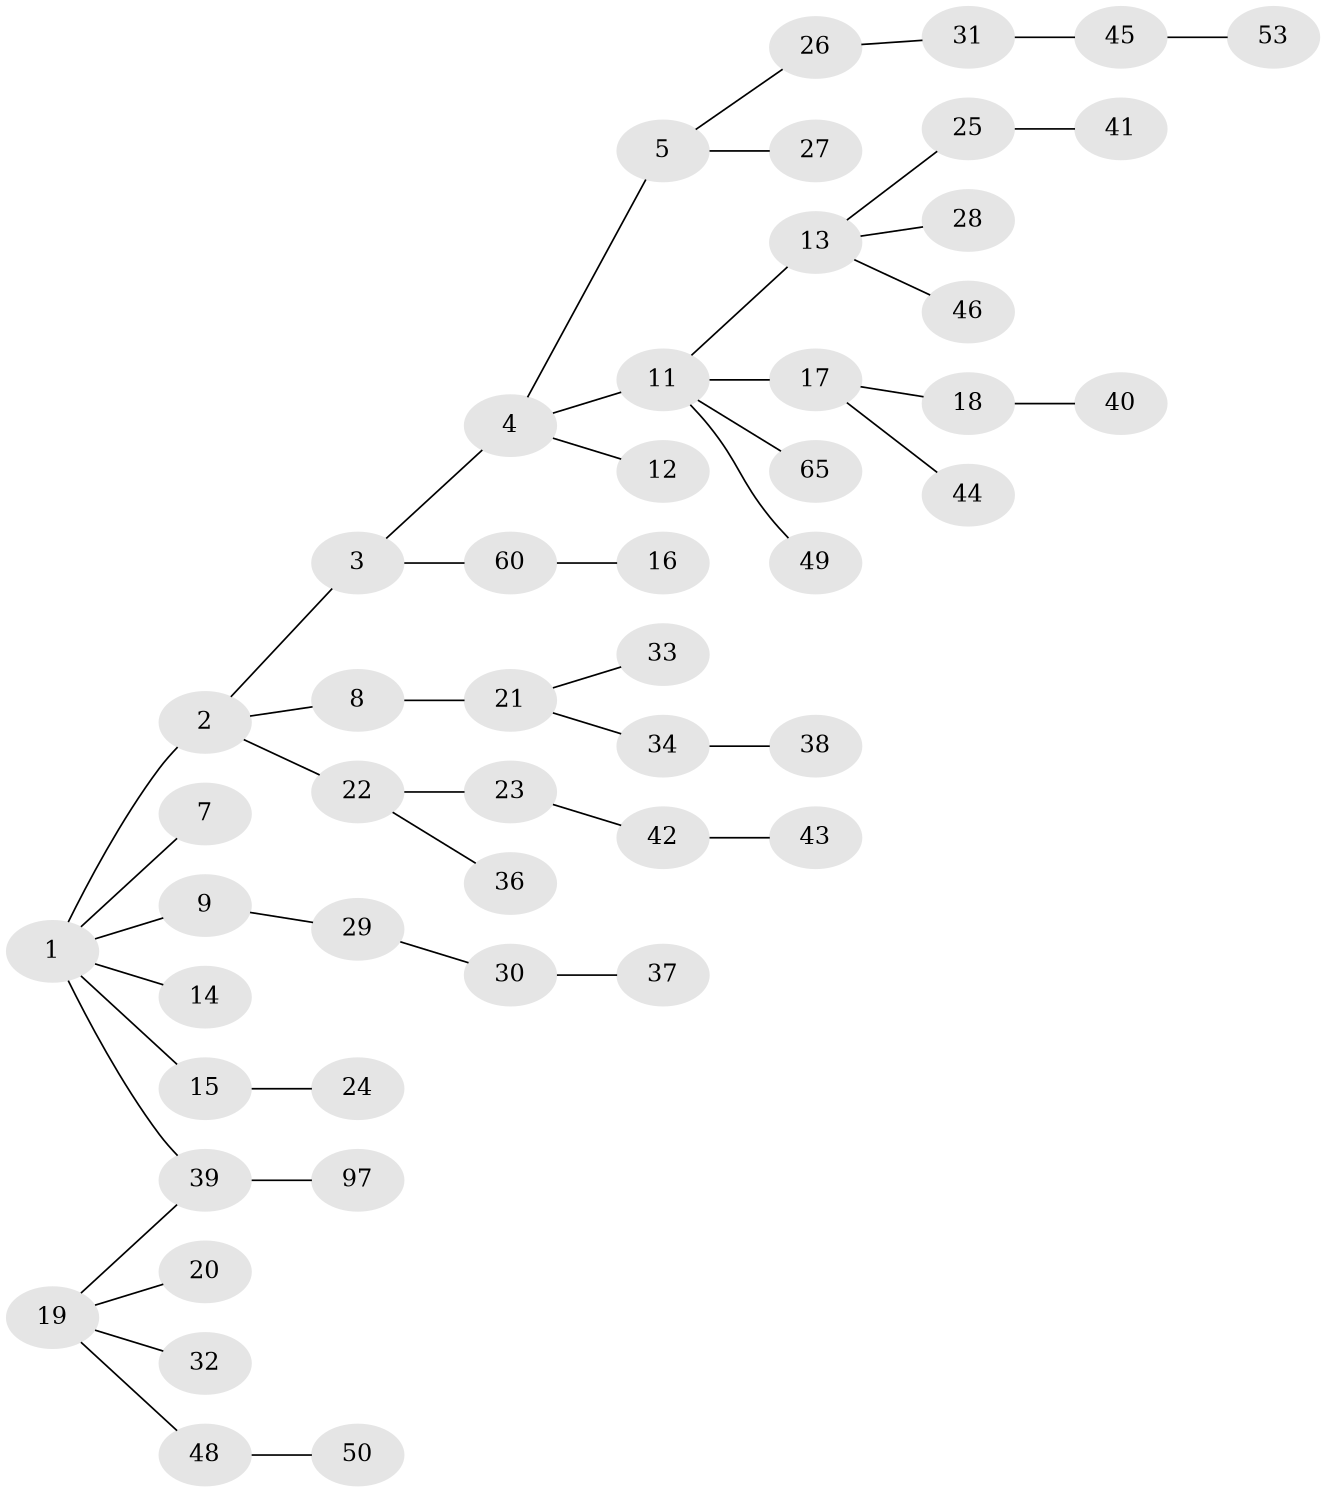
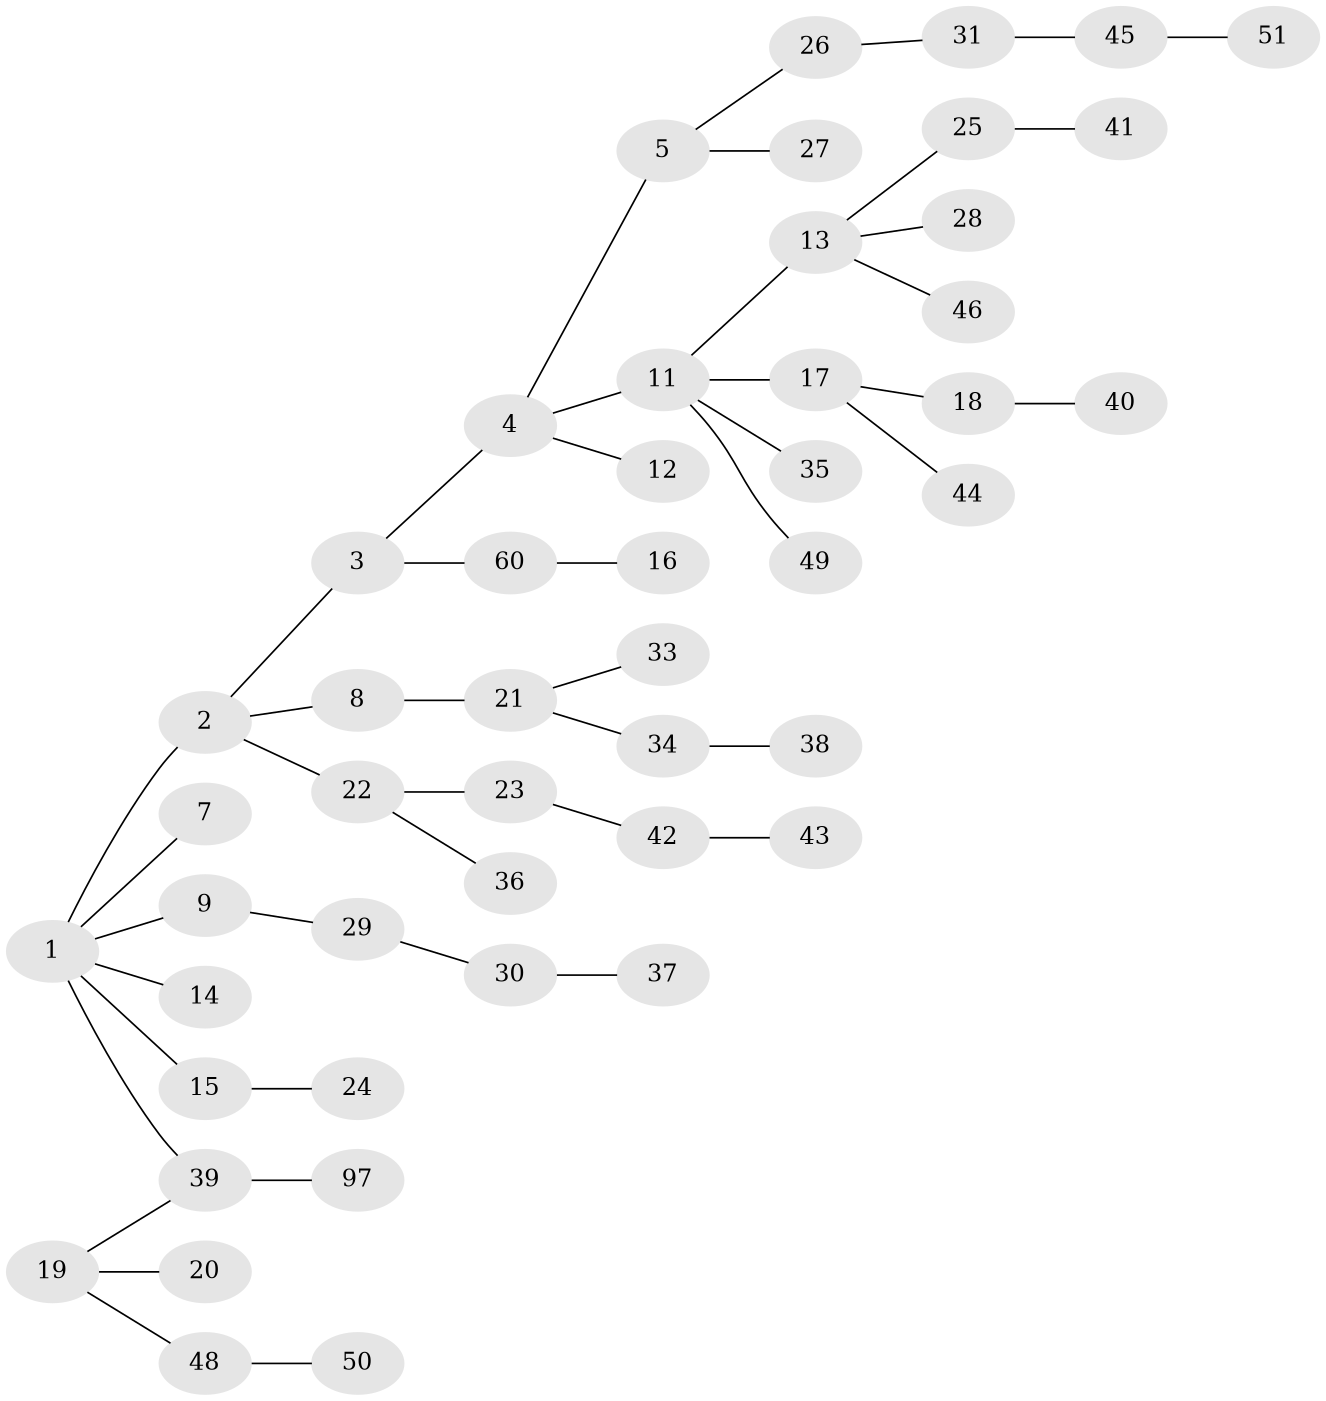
(1274, 37) -> (1274, 37)
(816, 471) -> (816, 471)
(205, 1363) -> none
